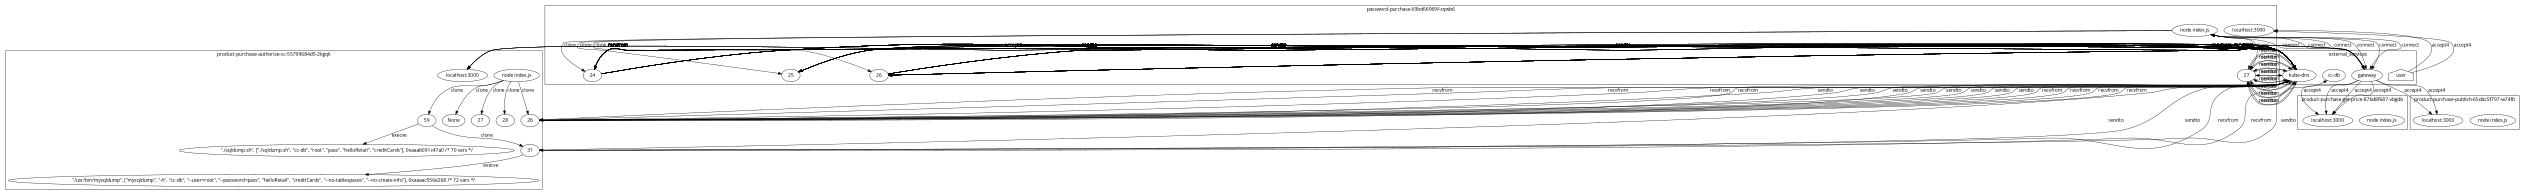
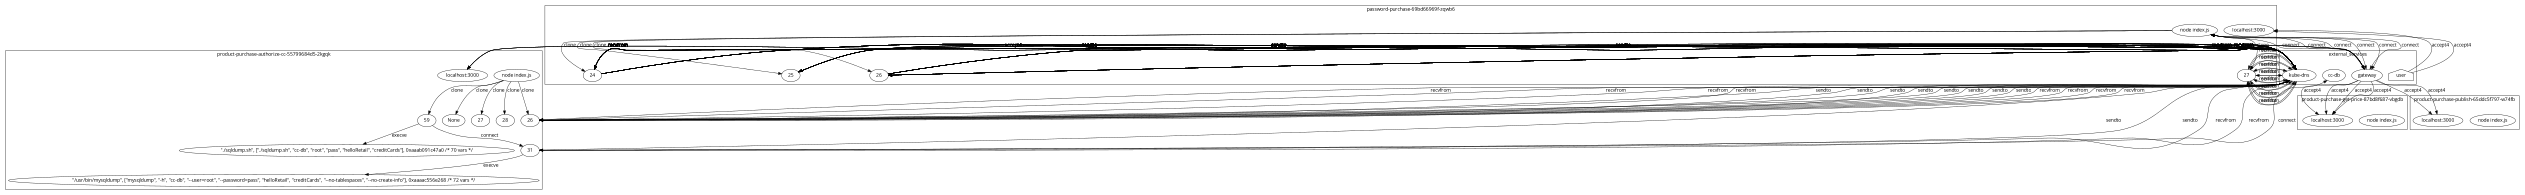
(2288, 121) -> (2287, 121)
(487, 136) -> (490, 136)
